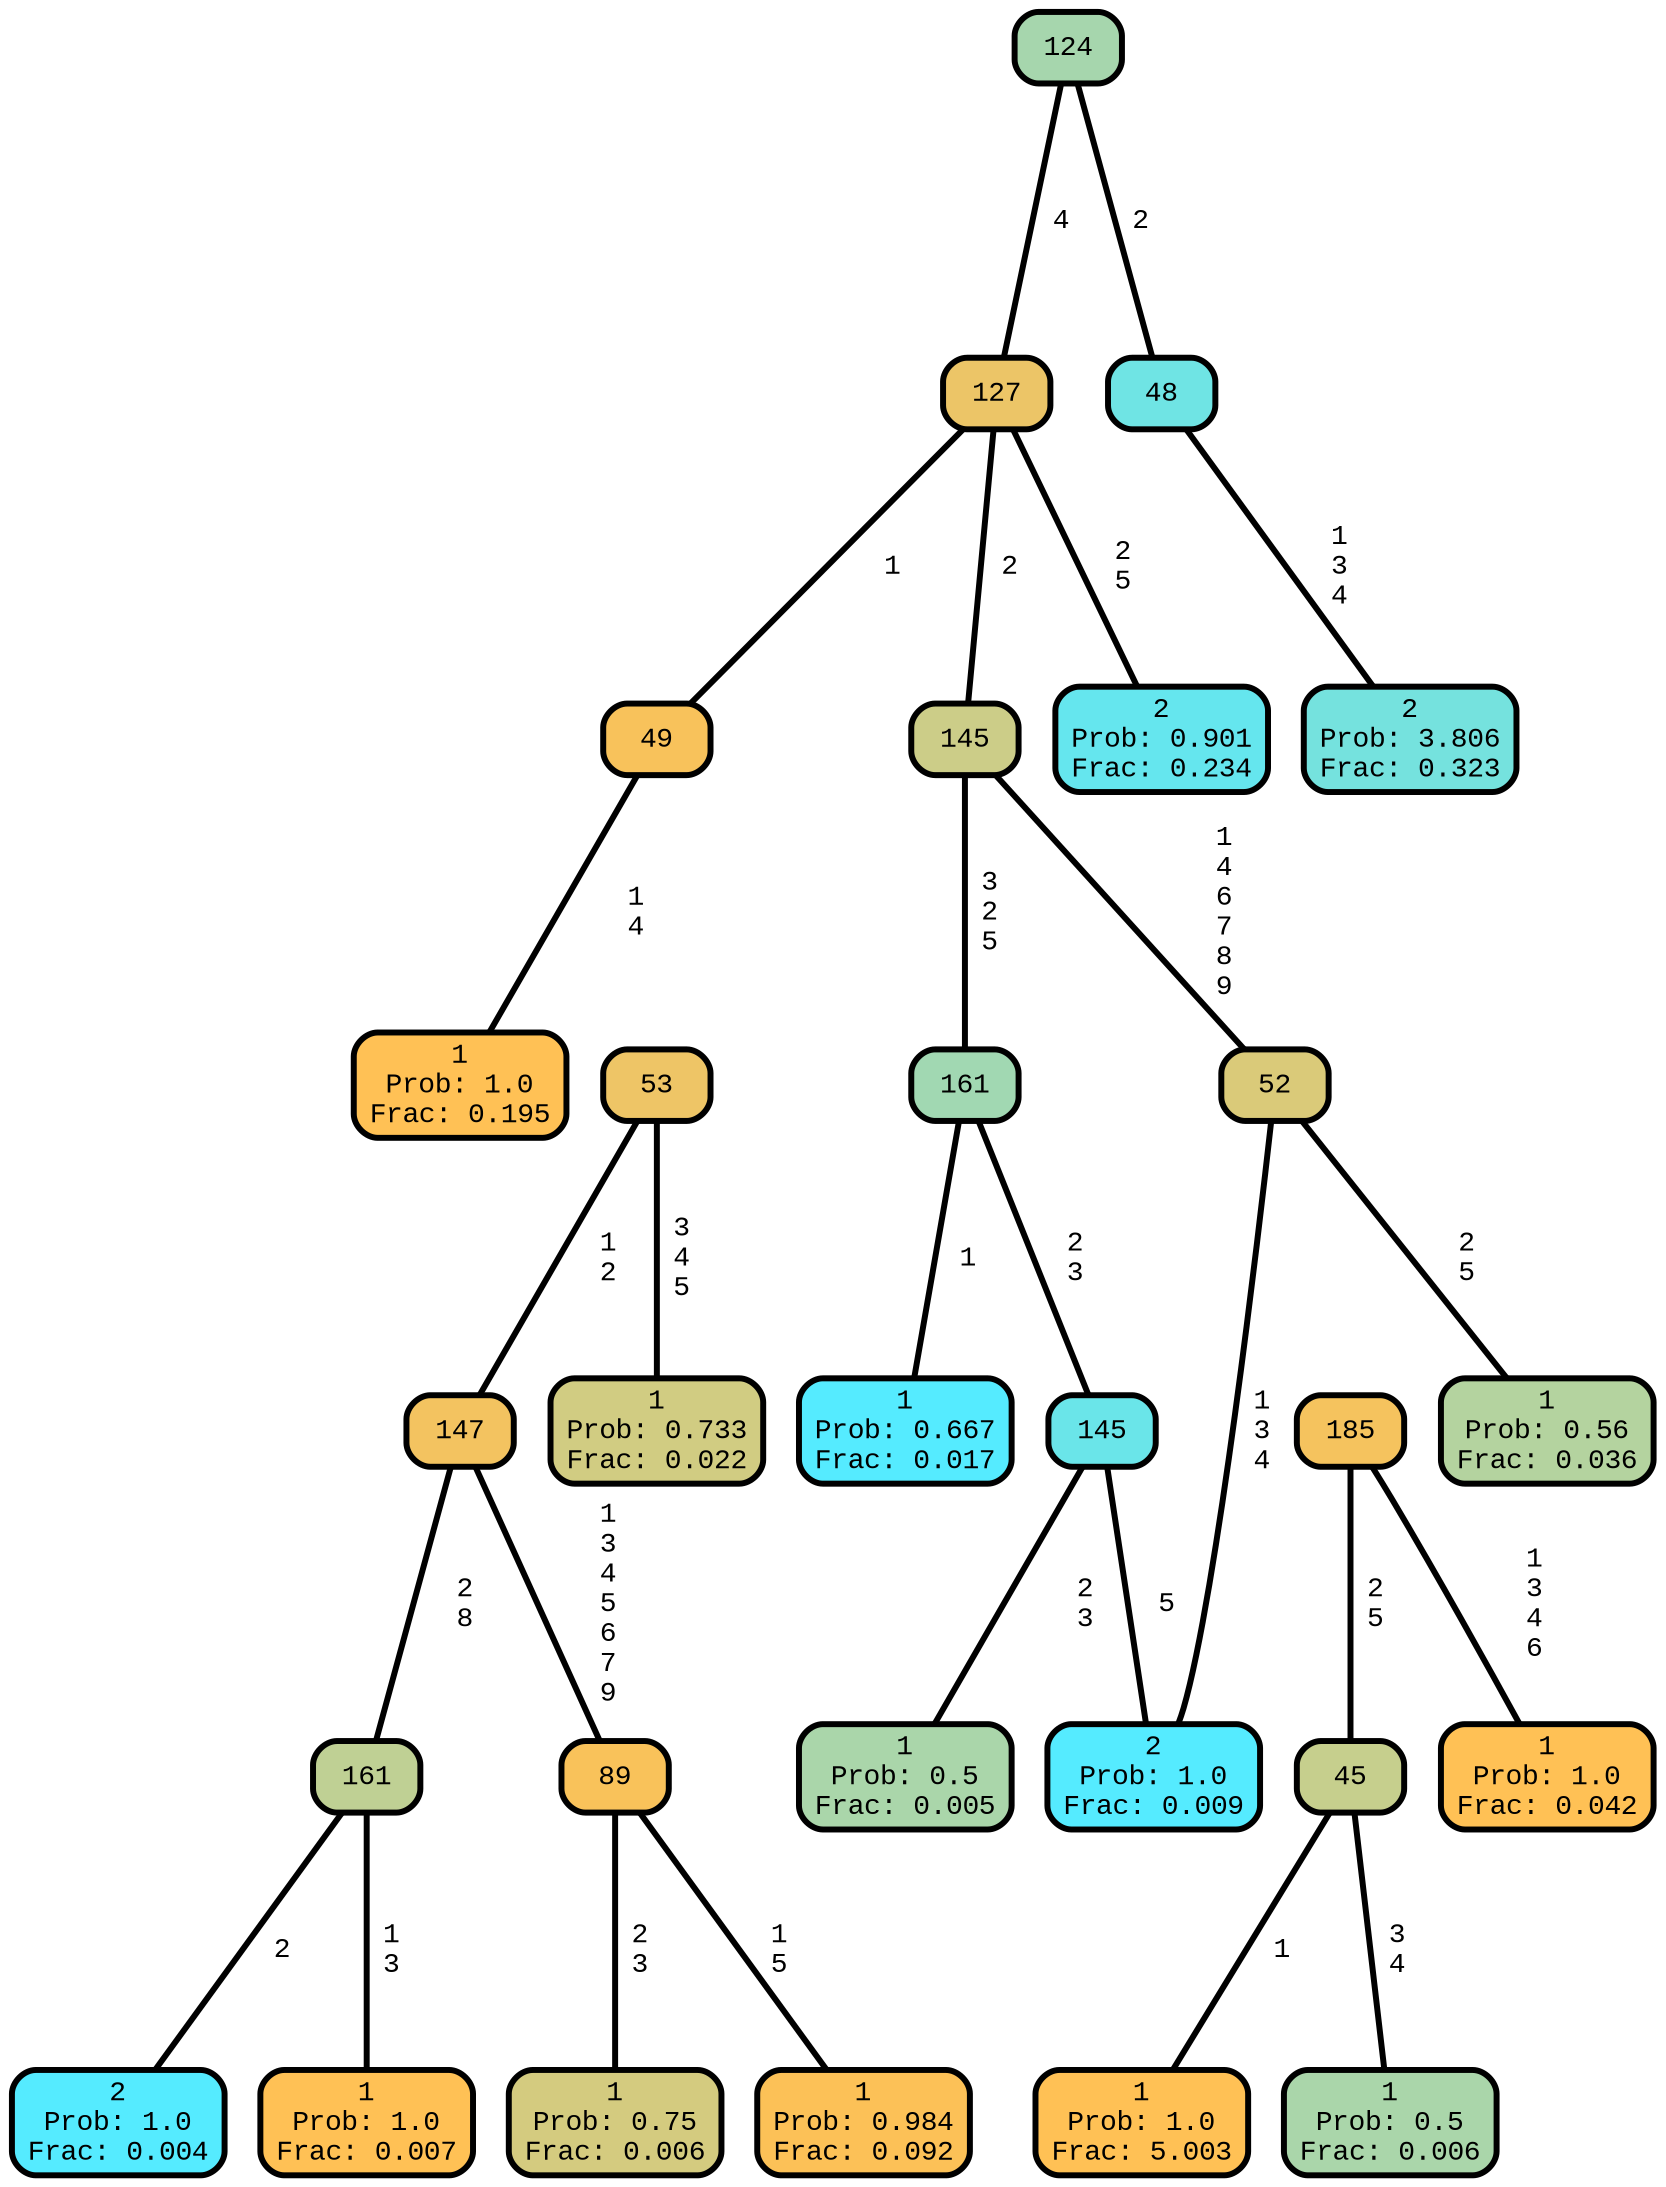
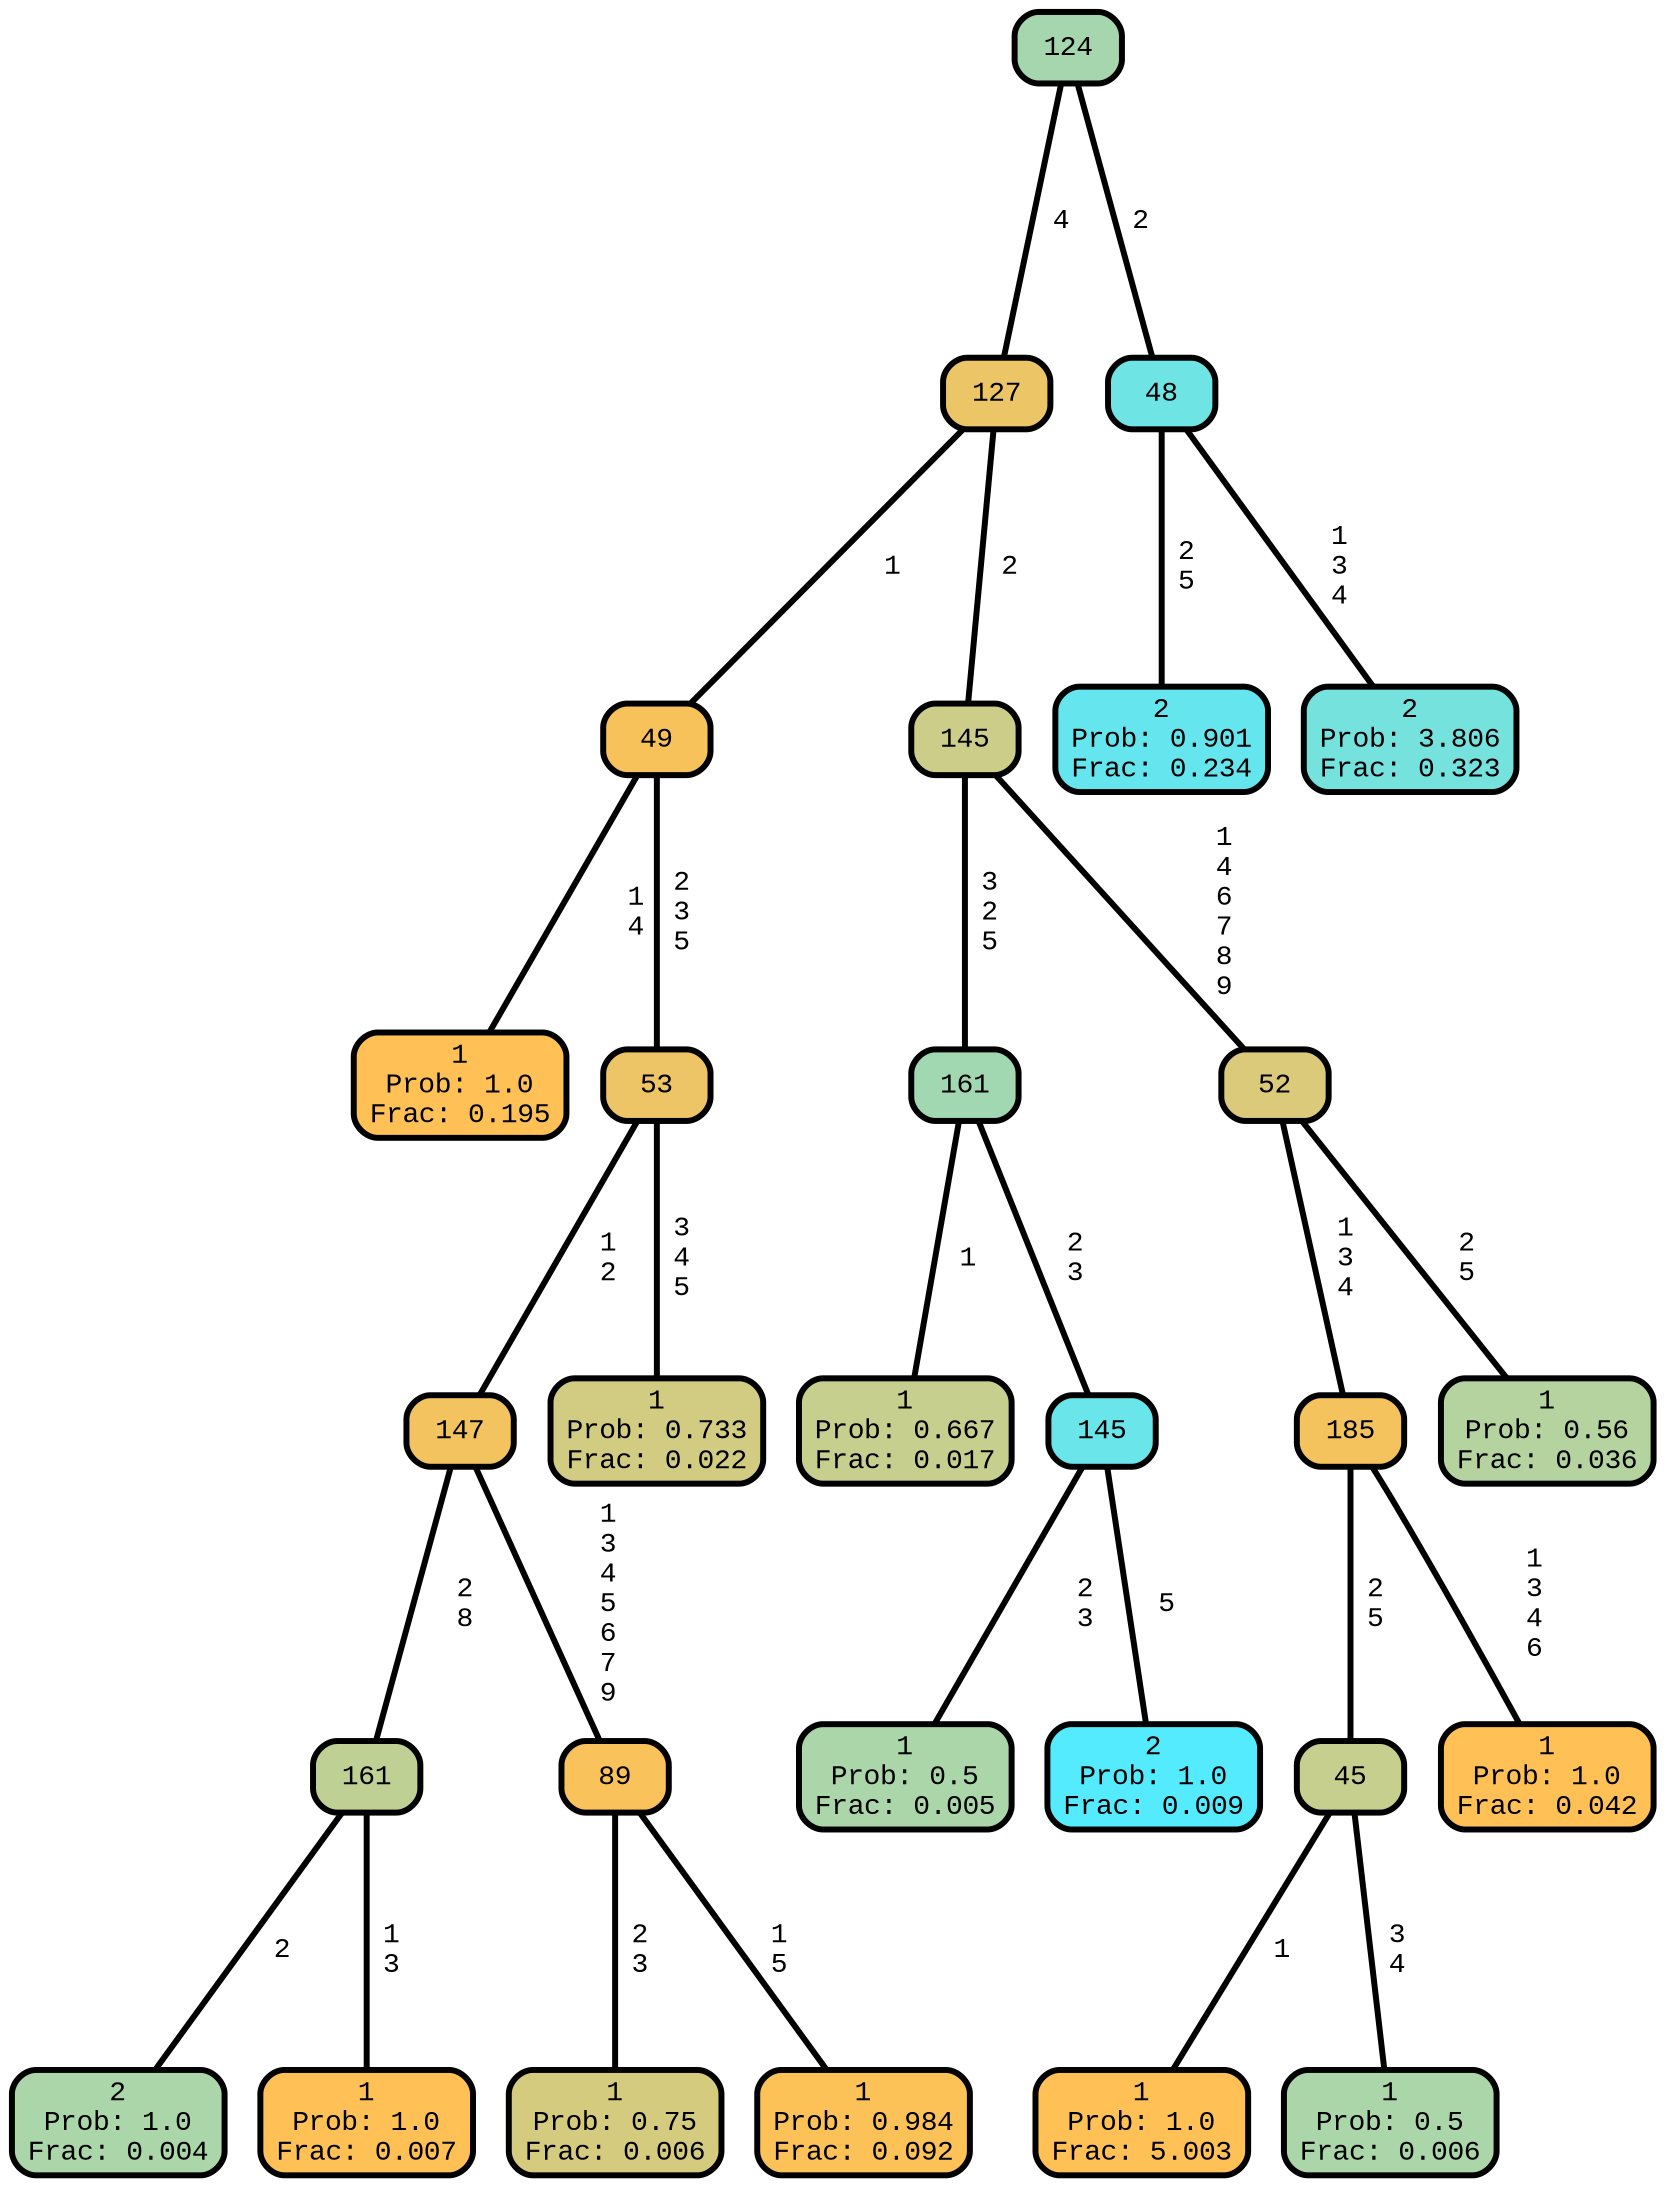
(1075, 558) -> (1162, 558)
none -> (657, 912)
(1234, 1424) -> (1313, 1258)
(905, 1431) -> (905, 1431)
(118, 2123) -> (118, 2123)
